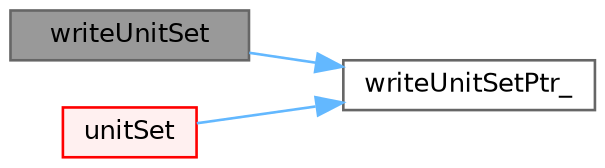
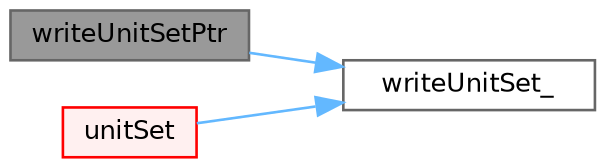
(130, 35) -> (130, 35)
(469, 85) -> (469, 85)
